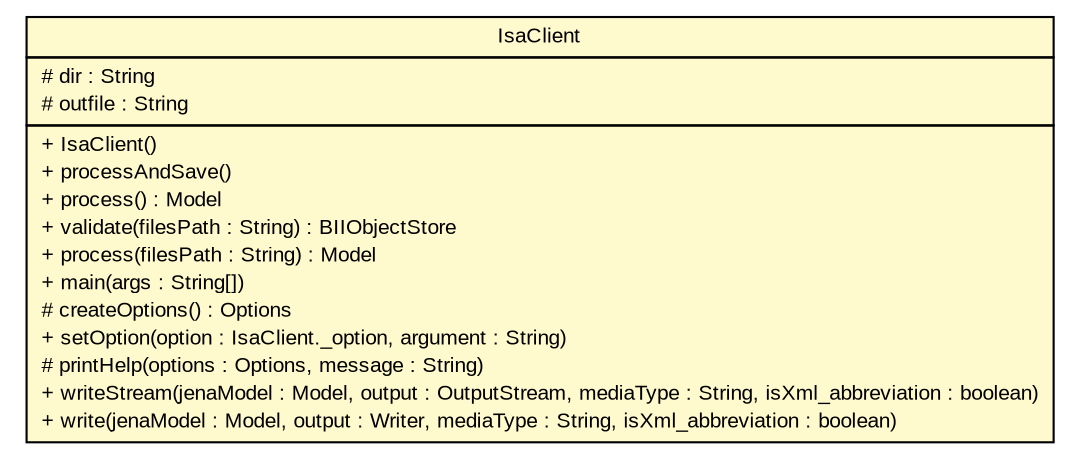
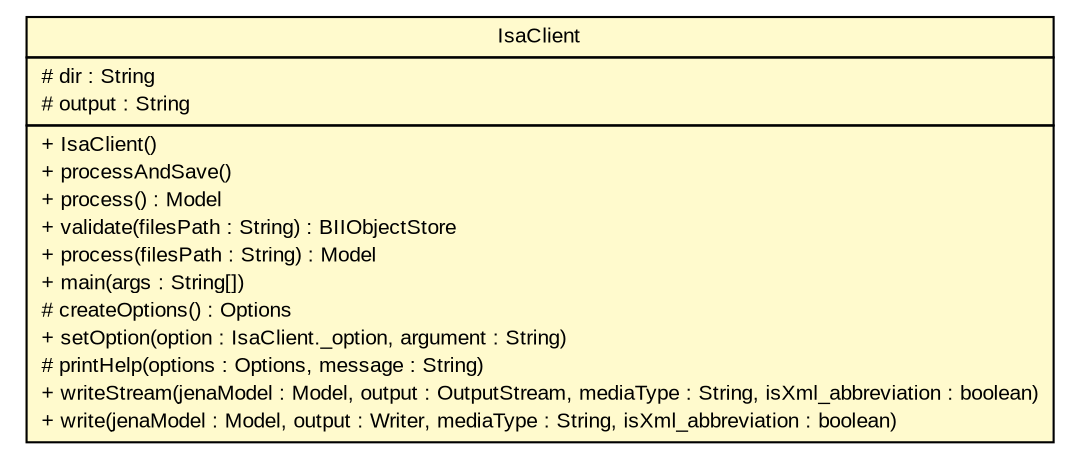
(116, 104) -> (116, 104)
